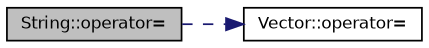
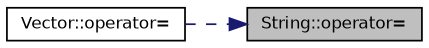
(204, 24) -> (207, 24)
